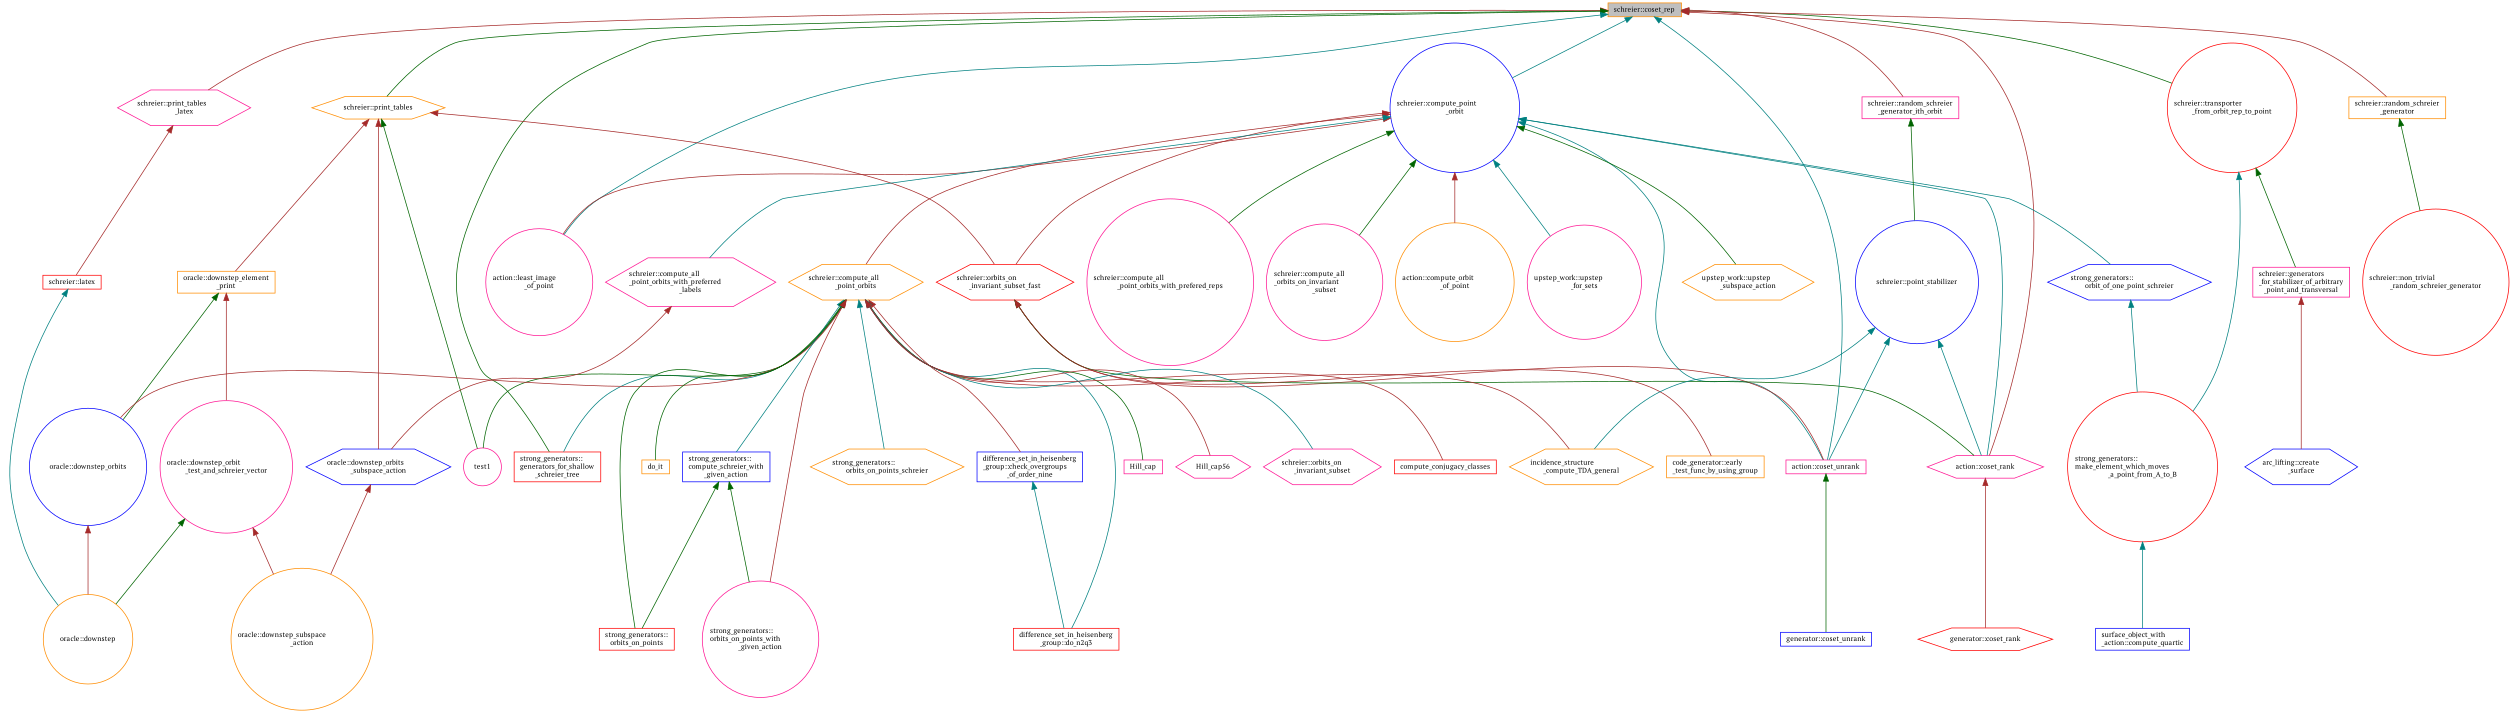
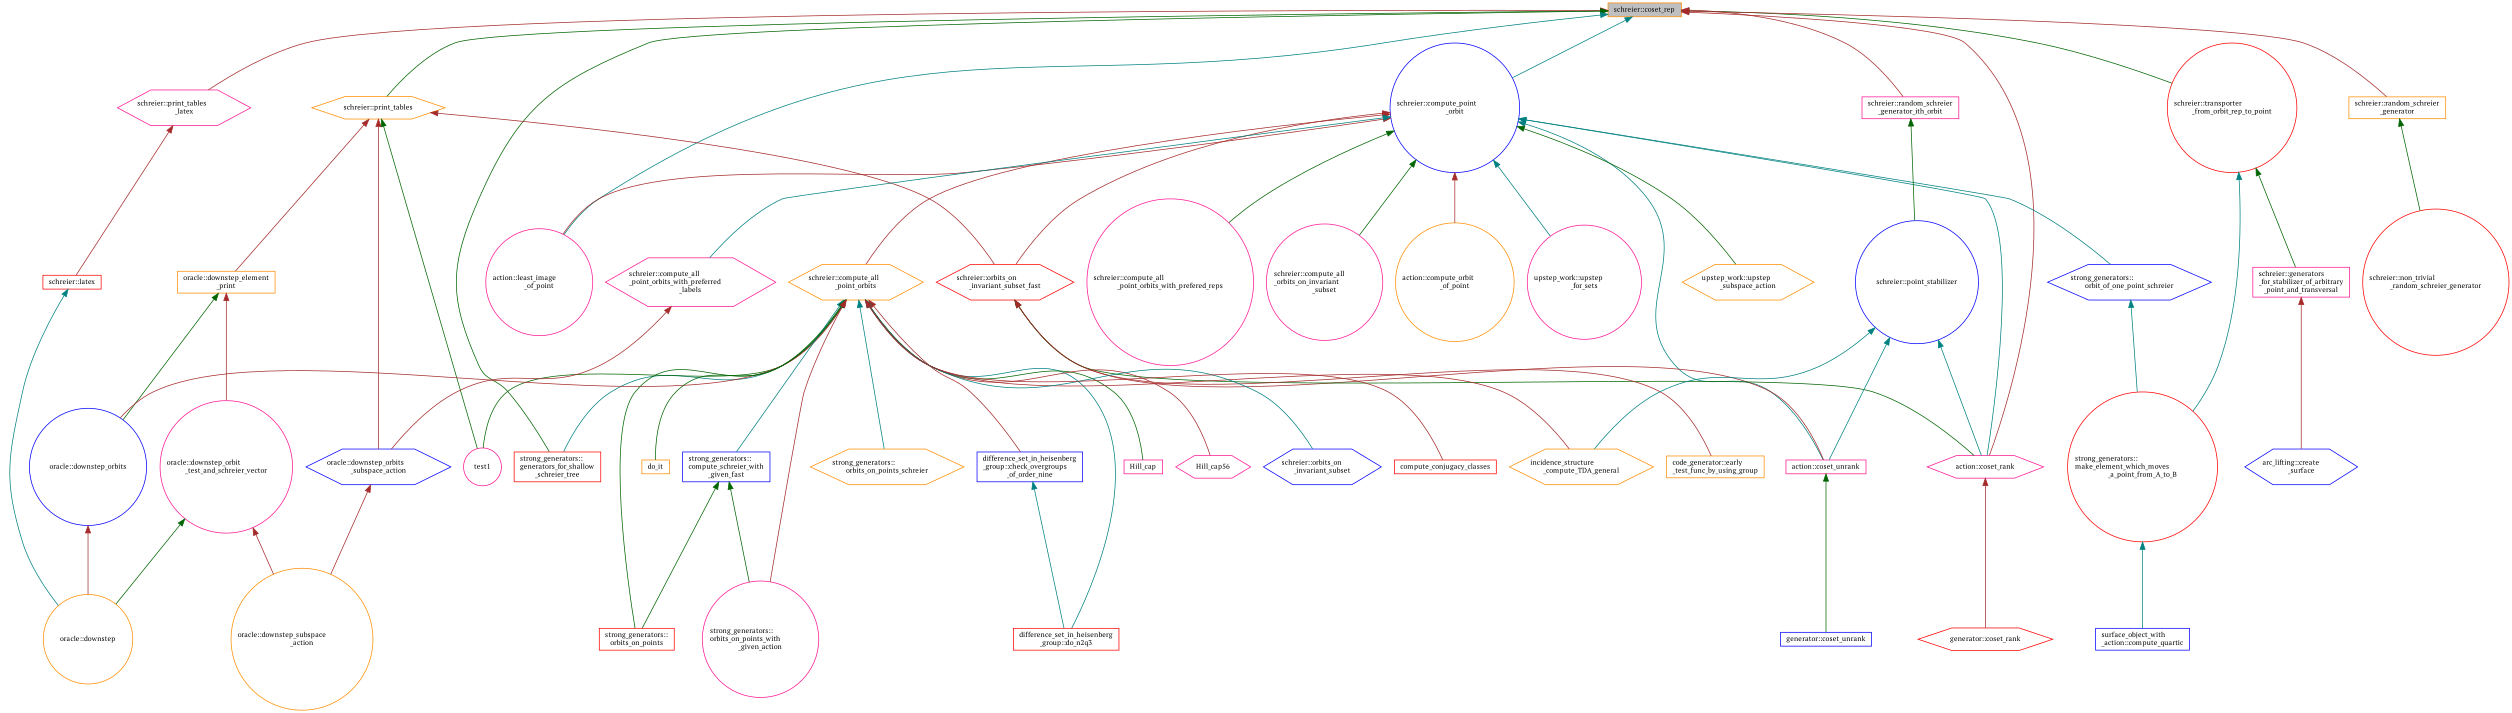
(1824, 209) -> none
(726, 467) -> (726, 467)
(1322, 467) -> (1322, 467)
